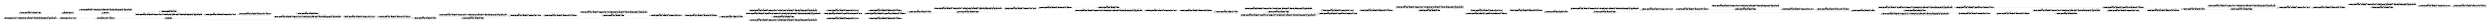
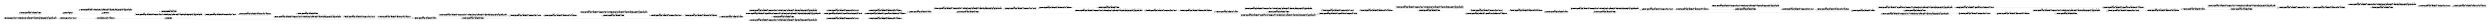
(68, 13) -> (68, 13)
